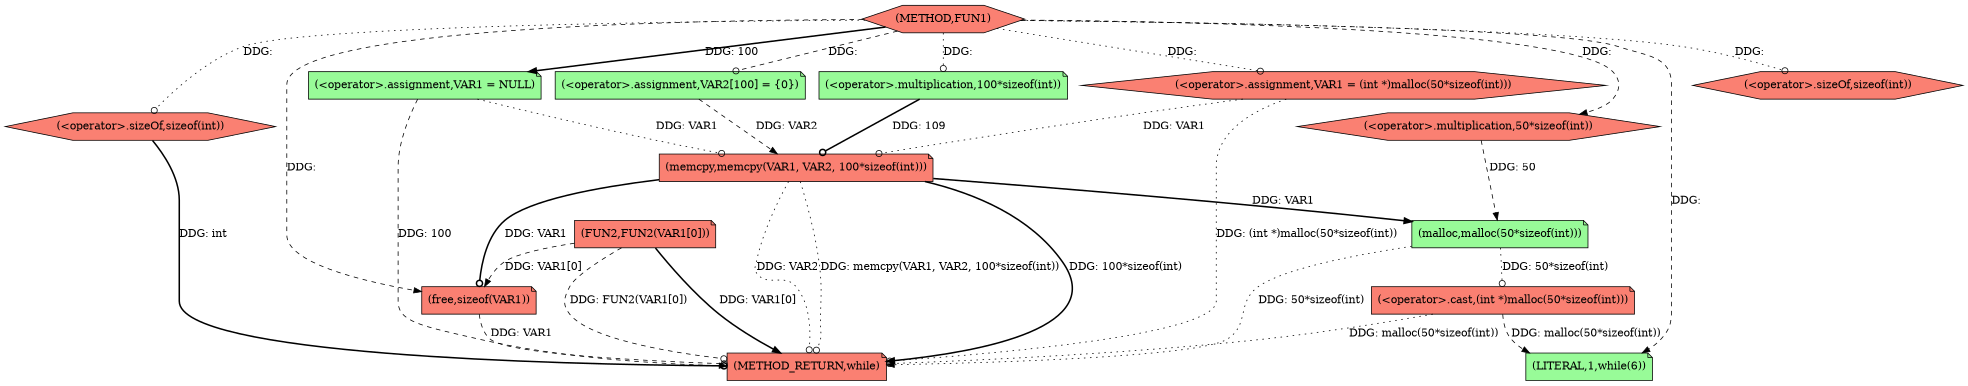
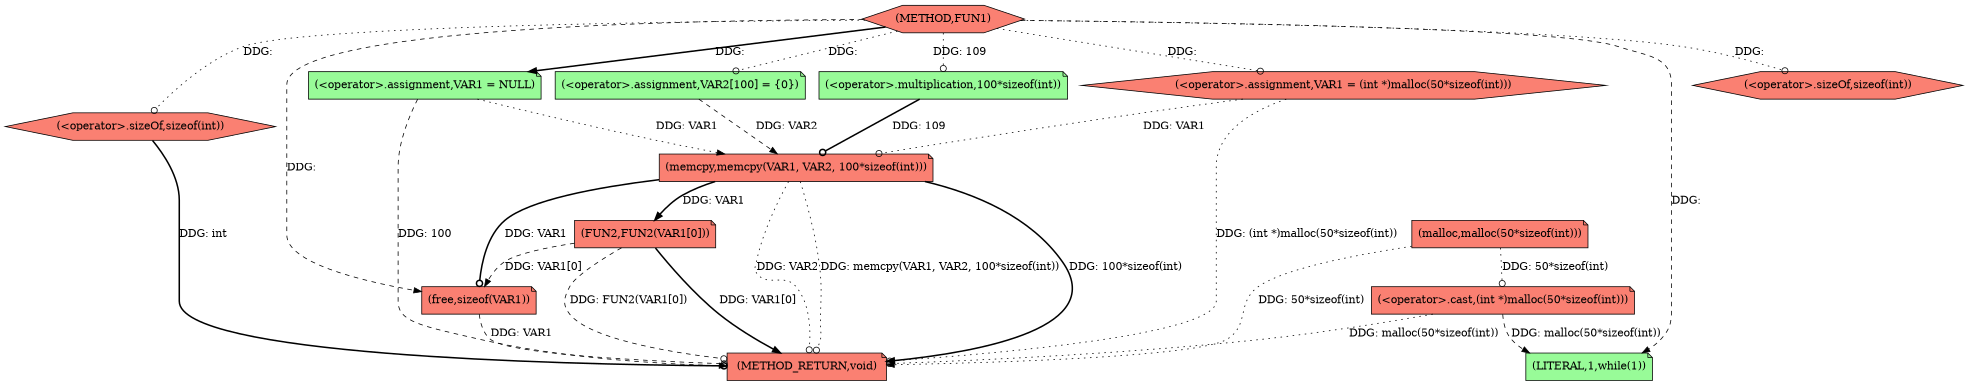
(818, 51) -> (818, 51)
(732, 52) -> (732, 52)
(960, 52) -> (960, 52)
(597, 127) -> (597, 127)
(1479, 127) -> none
(1169, 198) -> (685, 194)
(1500, 234) -> (1500, 234)
(807, 367) -> (807, 367)
(1589, 367) -> (1589, 367)
